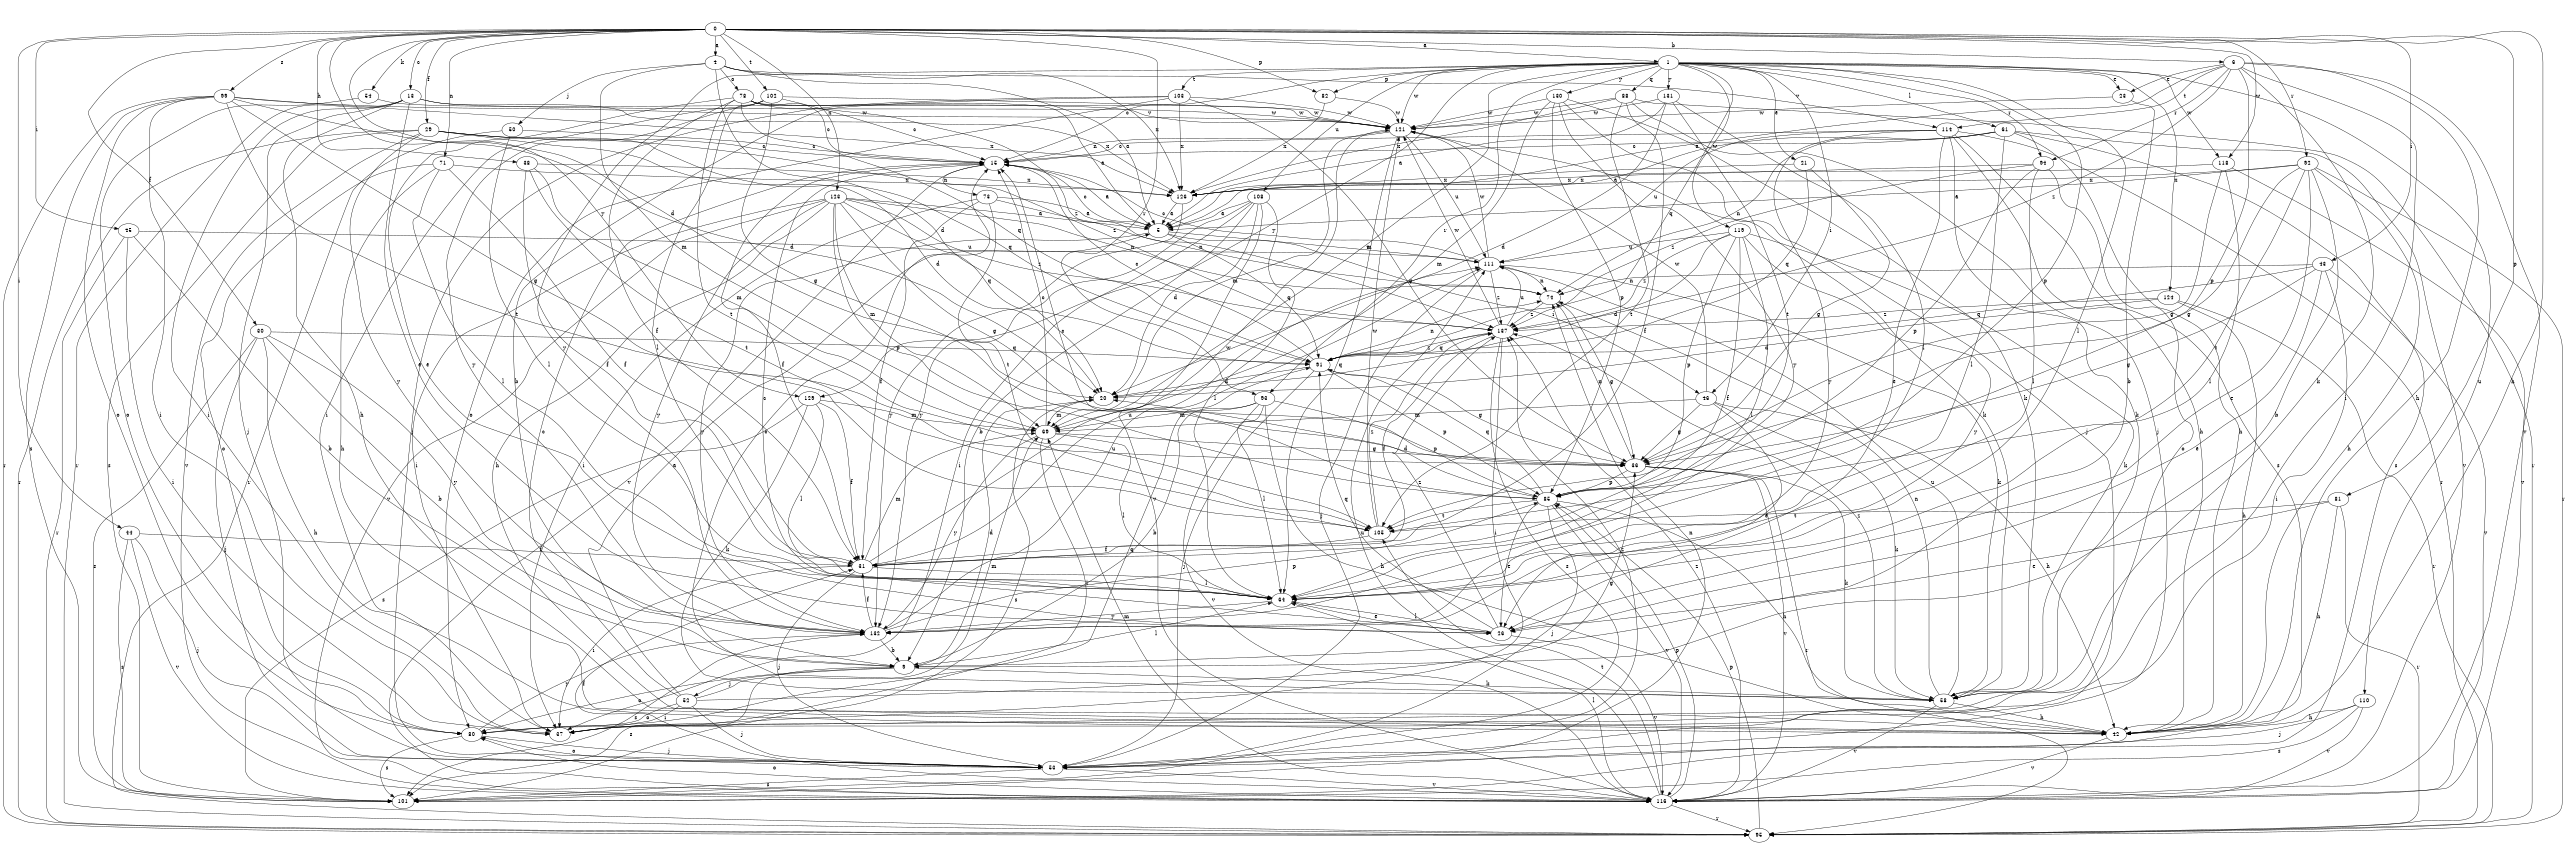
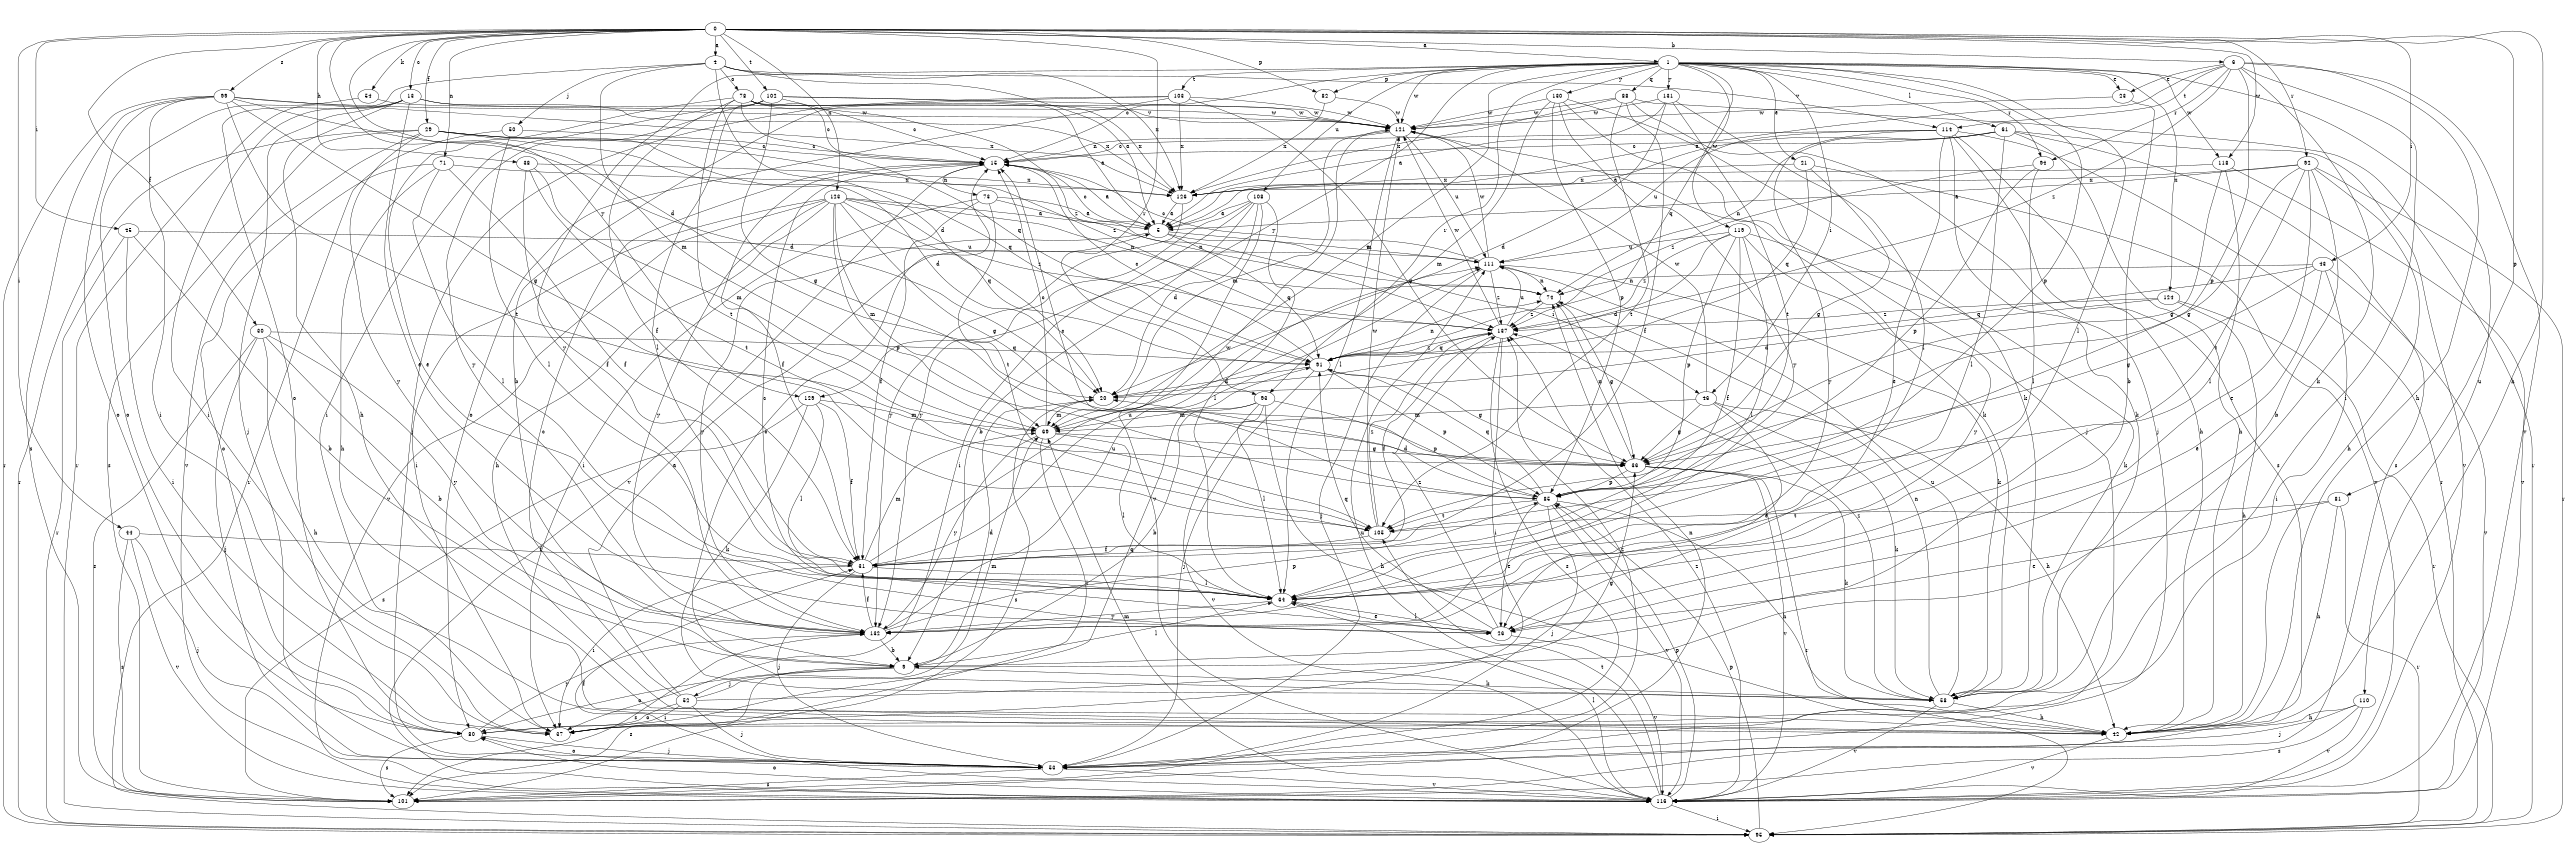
(1573, 177) -> (994, 102)
(1341, 365) -> (1341, 365)
none -> (2394, 618)
(1702, 713) -> (241, 217)
(1718, 818) -> (1718, 818)
